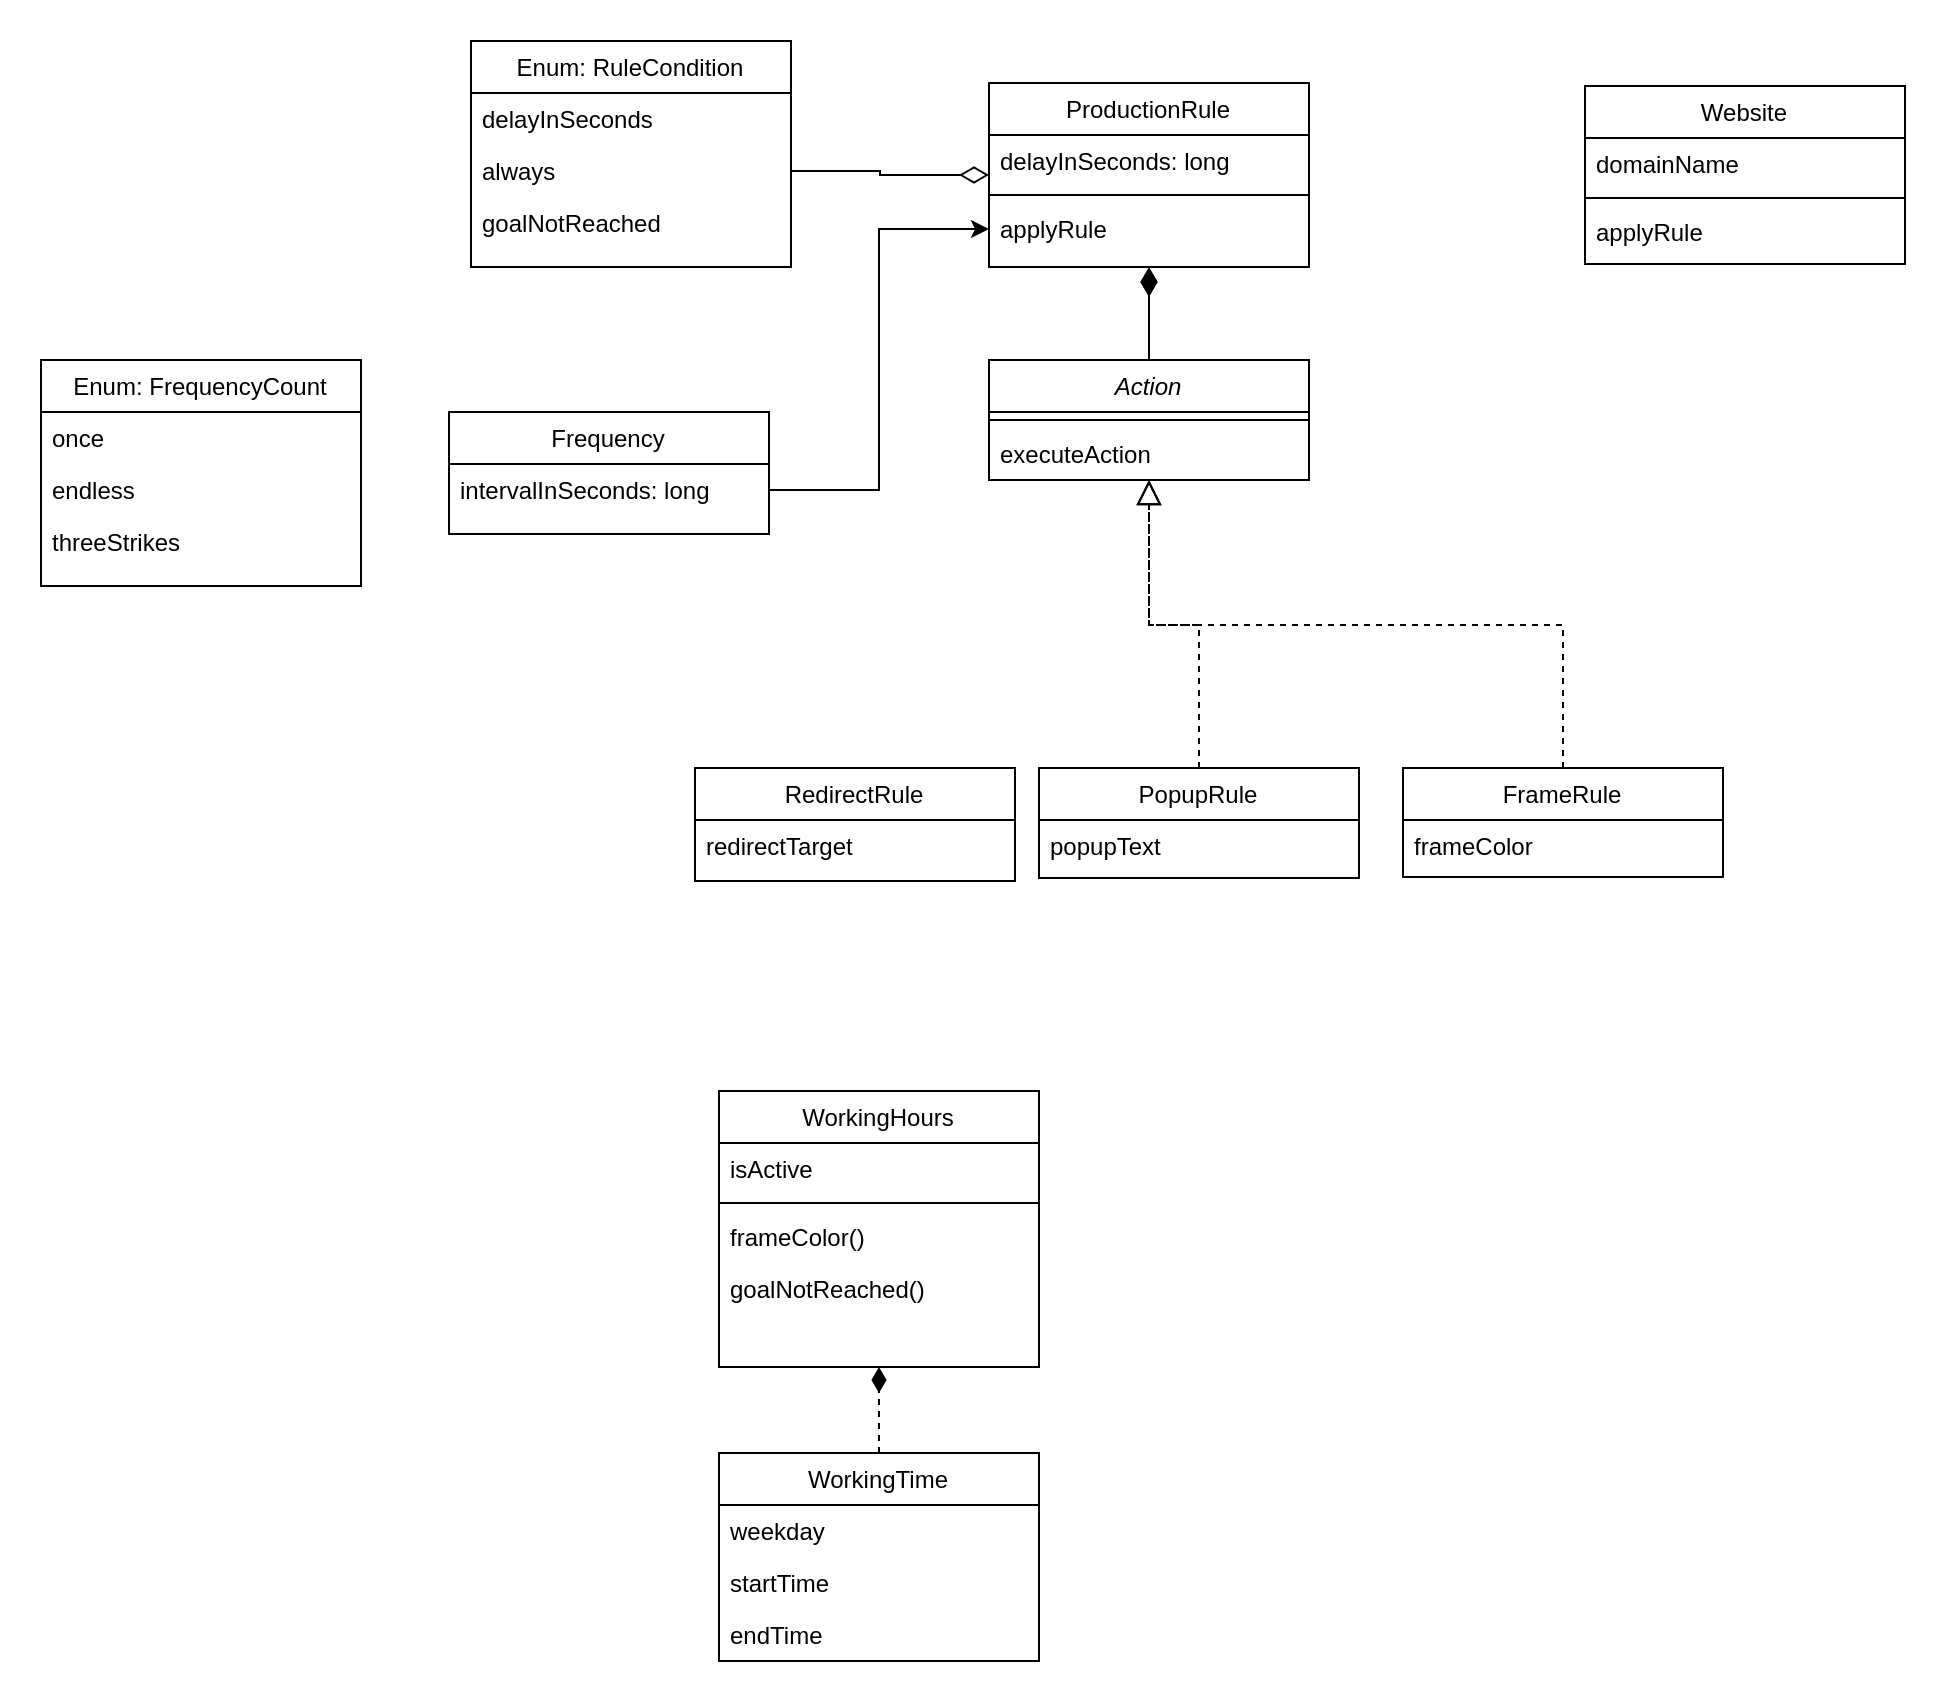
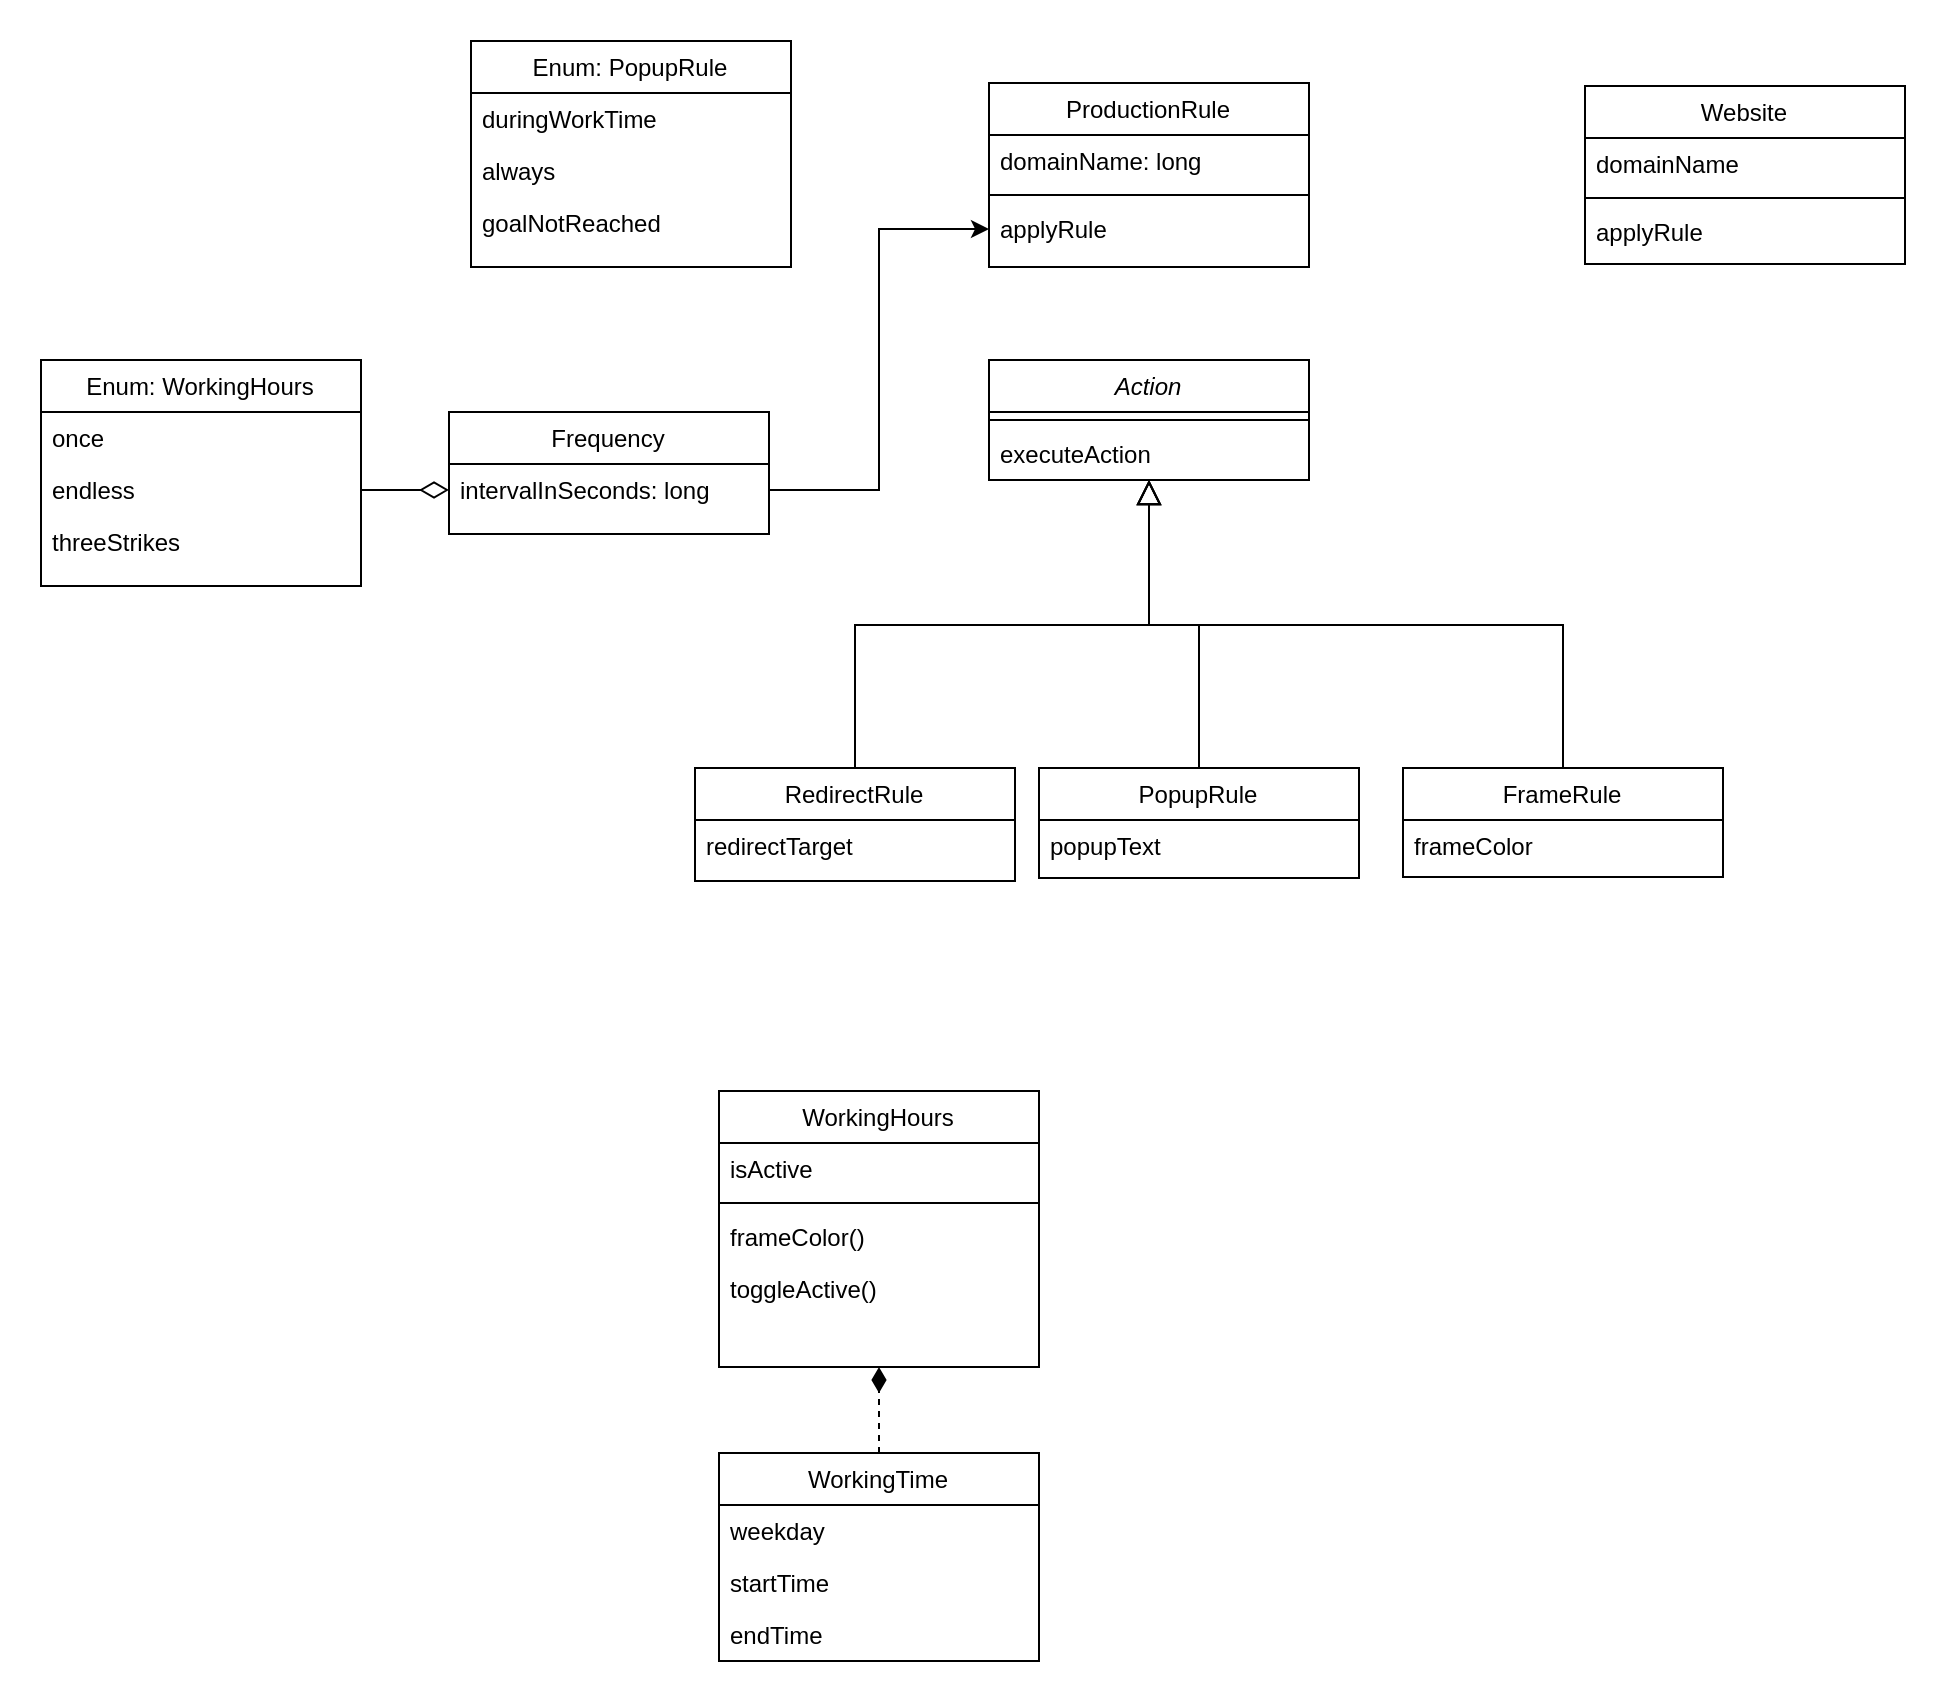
(630, 68) -> (630, 68)
(573, 120) -> (570, 120)
(1122, 162) -> (1095, 162)
(879, 171) -> none
(1149, 321) -> none
(200, 387) -> (200, 387)
none -> (397, 490)
none -> (928, 625)
(1452, 625) -> (1452, 625)
(1199, 696) -> (1199, 696)
(834, 1290) -> (818, 1290)
